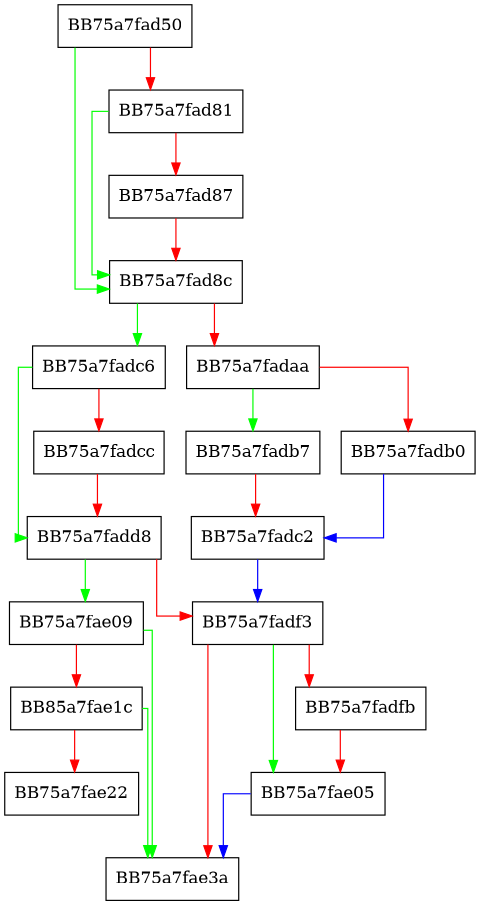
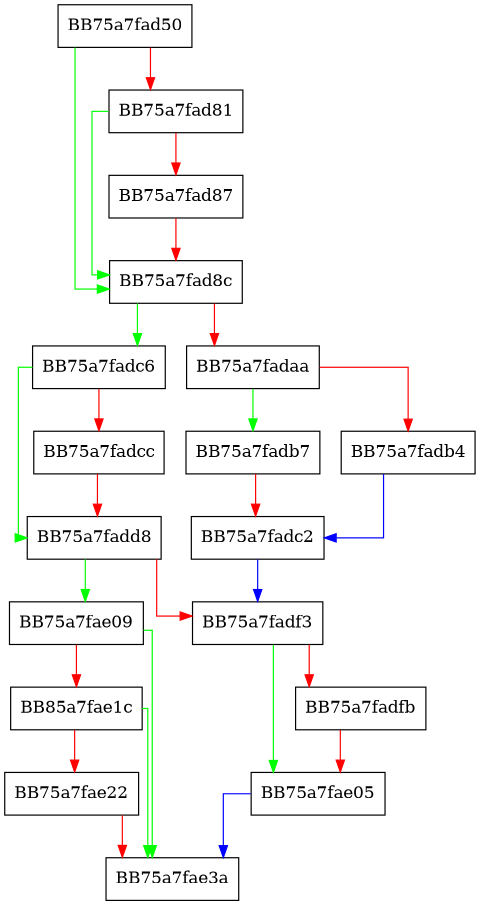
(408, 453) -> (408, 453)
(208, 745) -> (122, 830)
